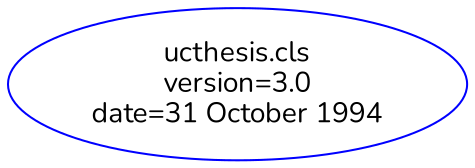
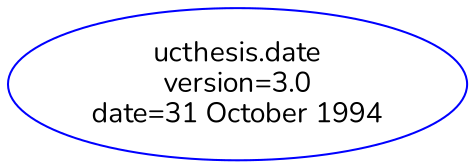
(238, 84) -> (238, 84)
